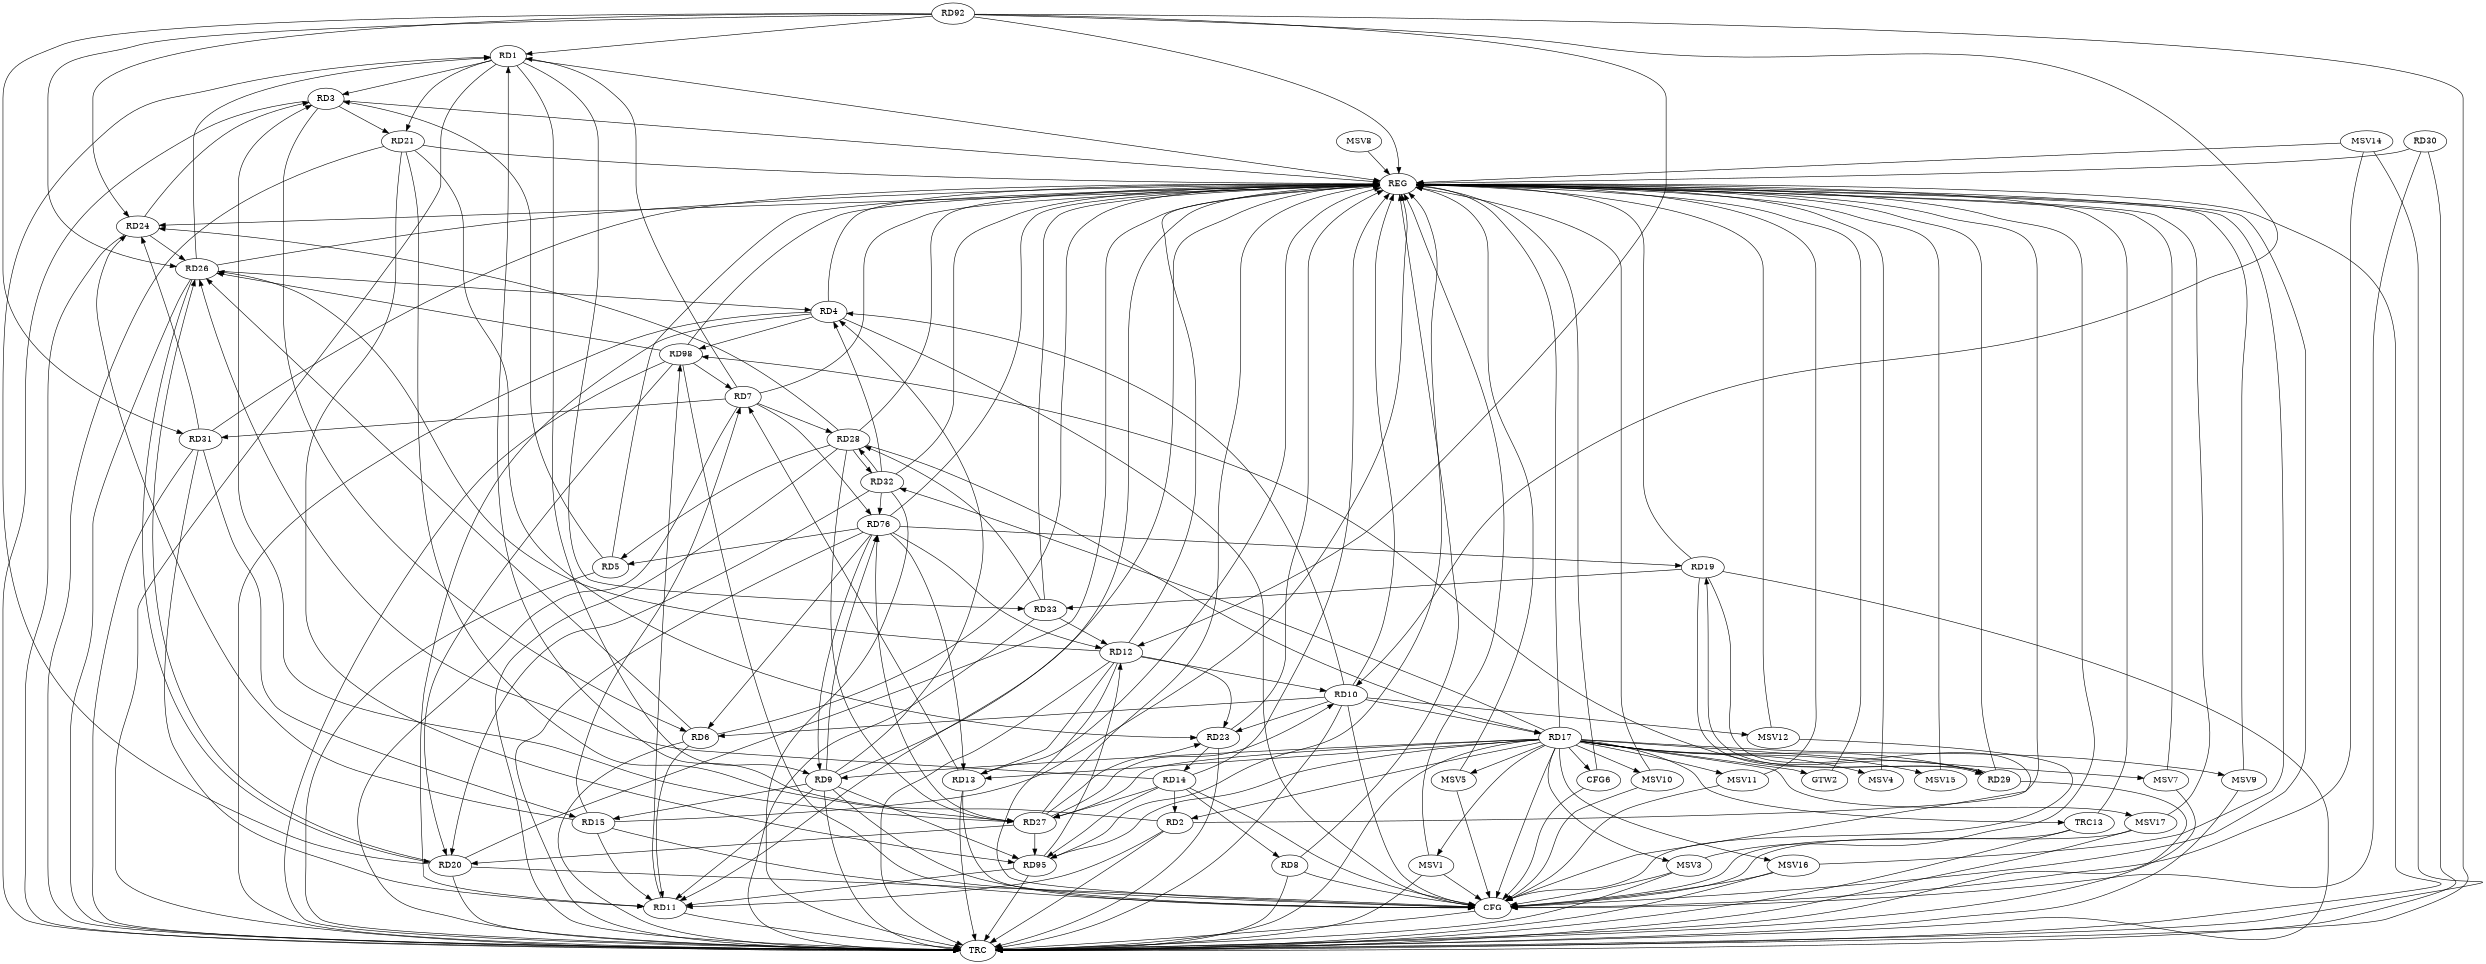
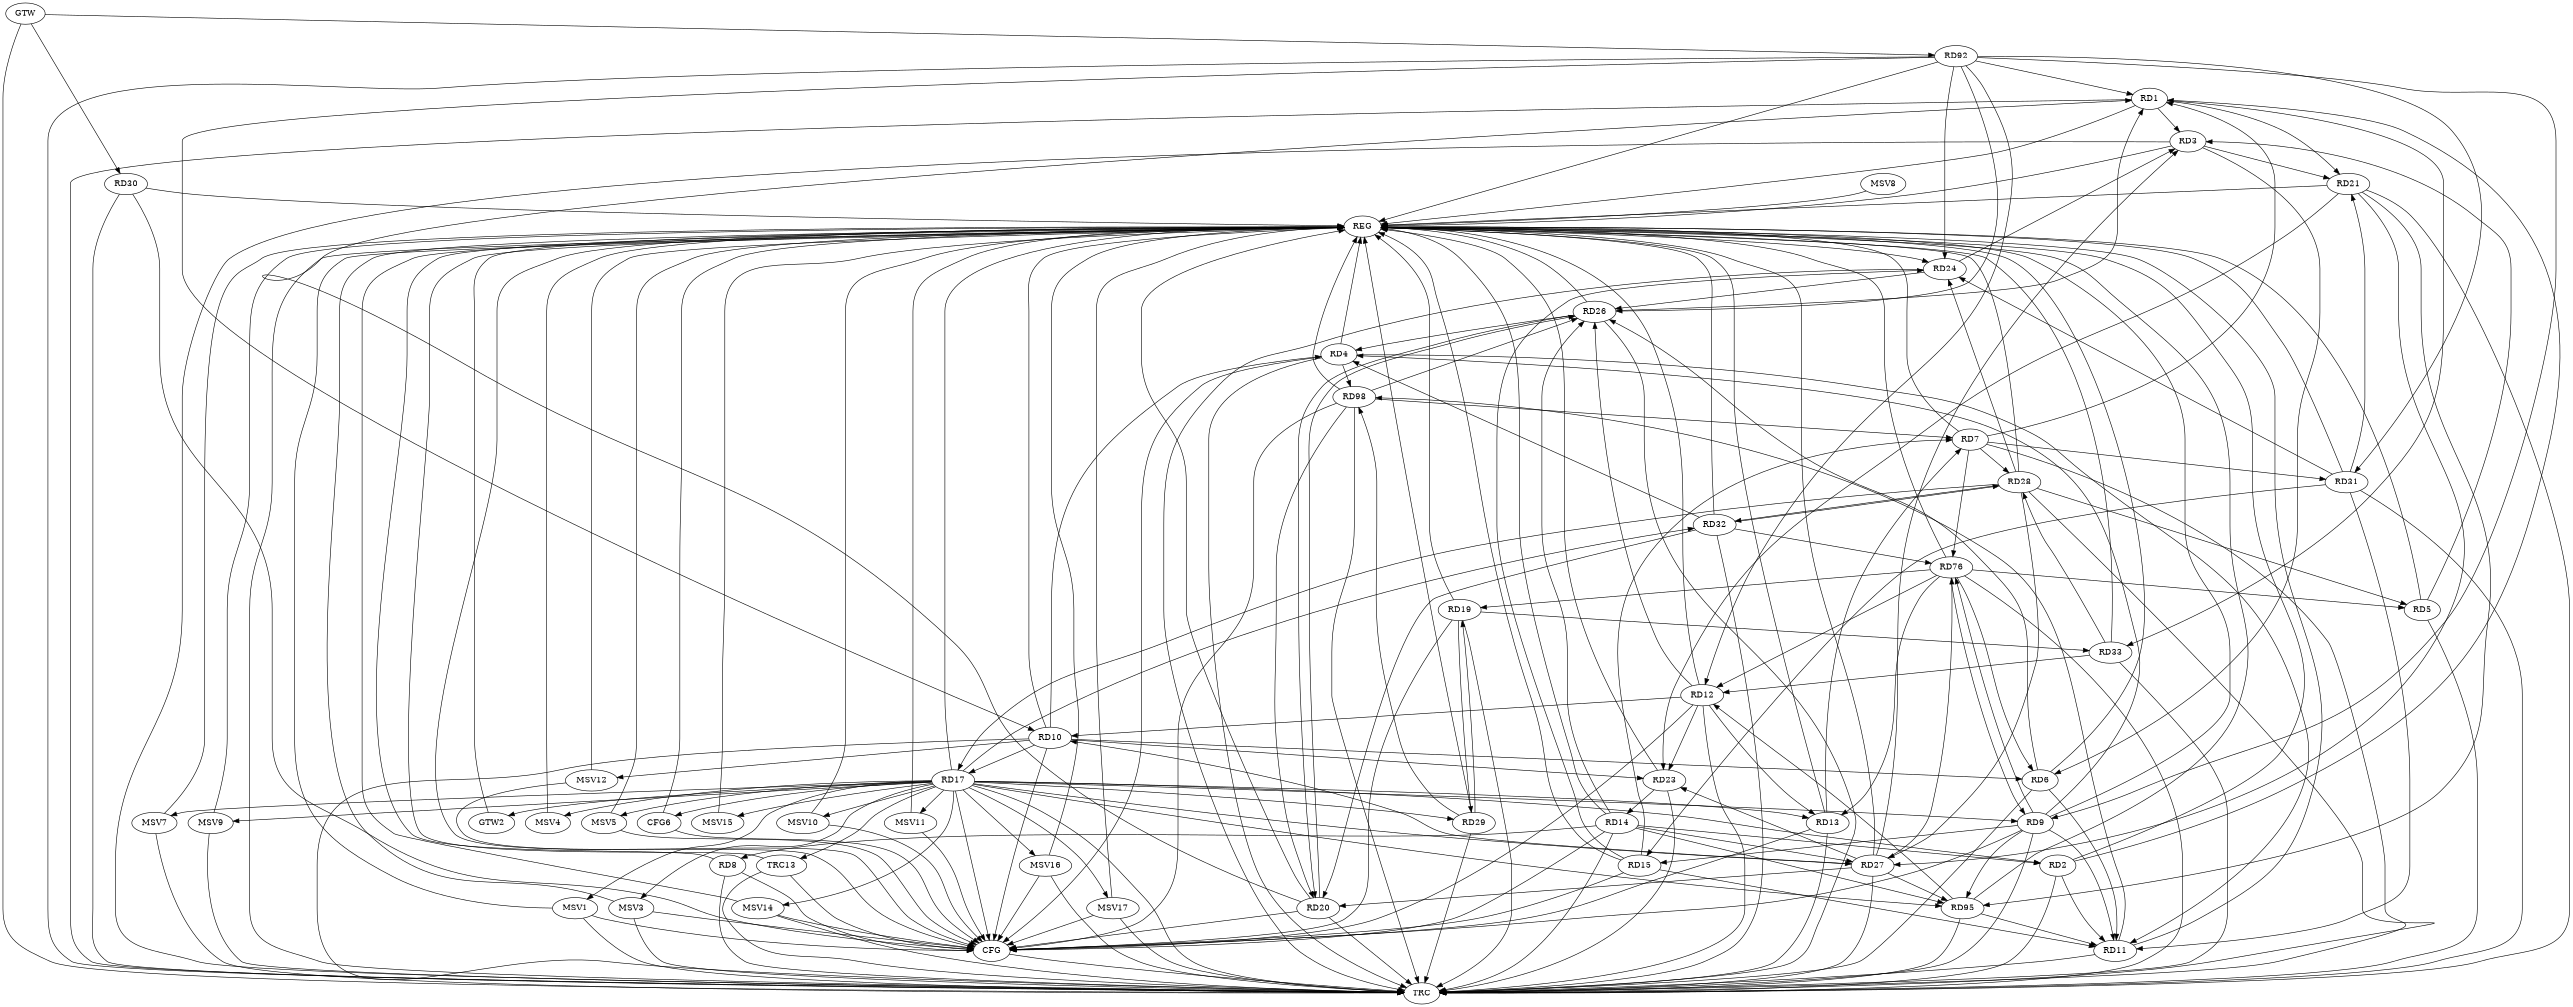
none -> (25, 14)
none -> (2365, 336)
(552, 463) -> (2556, 269)
(1124, 531) -> (2180, 283)
none -> (897, 869)
none -> (1549, 935)
none -> (1692, 984)
